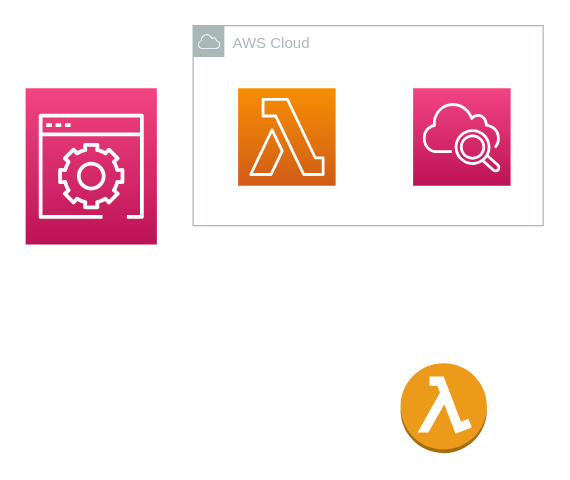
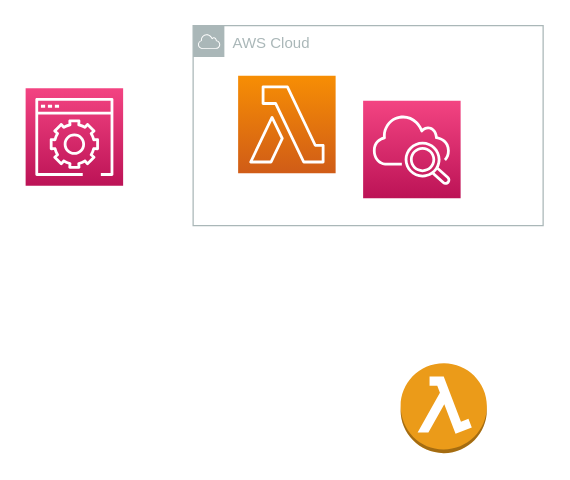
(287, 137) -> (287, 124)
(462, 137) -> (412, 149)
(91, 166) -> (74, 137)
